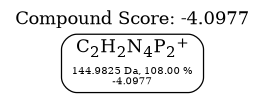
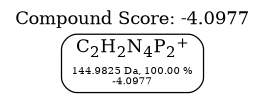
(133, 71) -> (133, 71)
